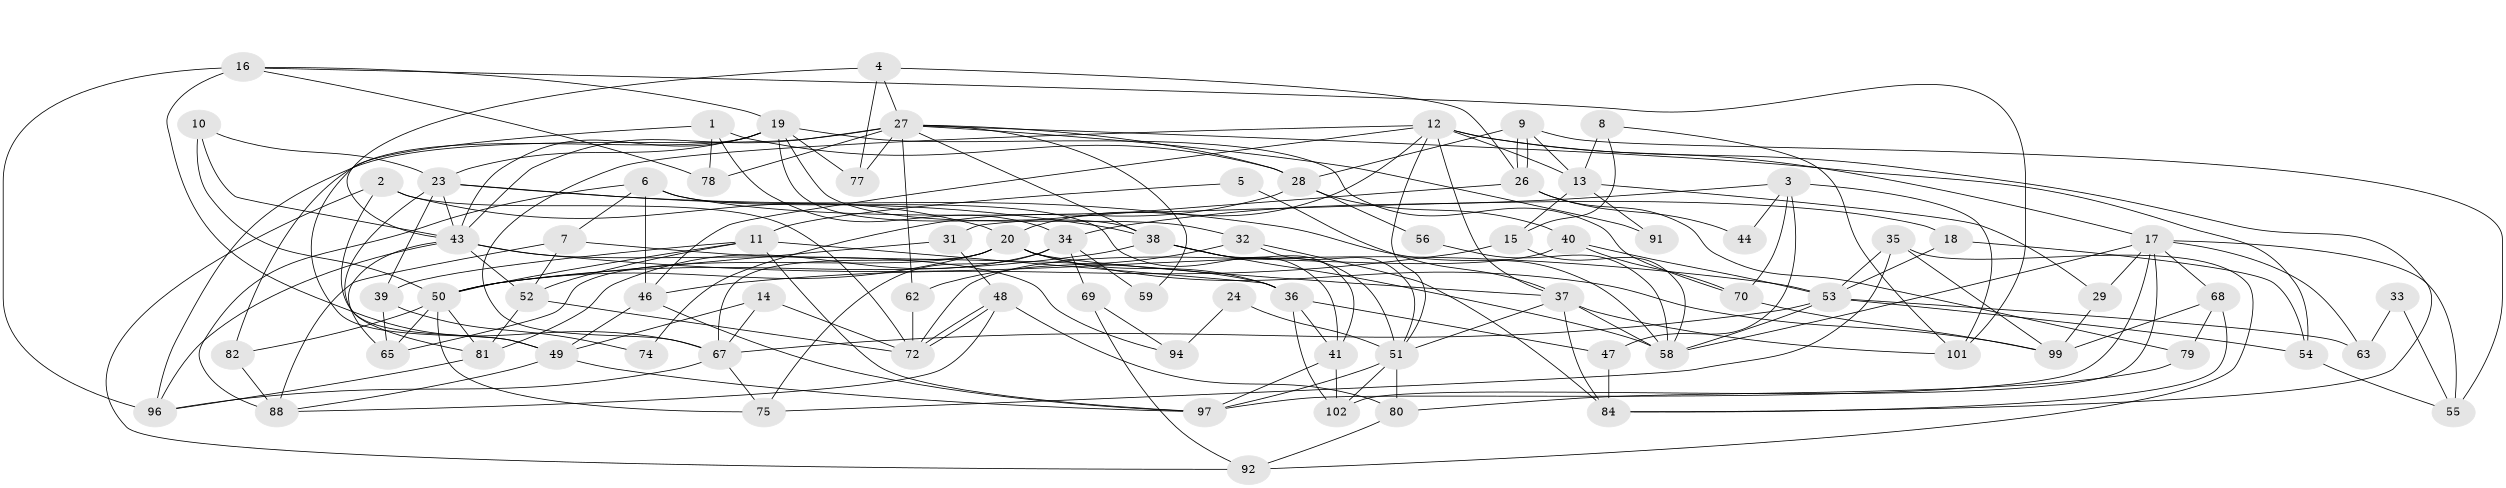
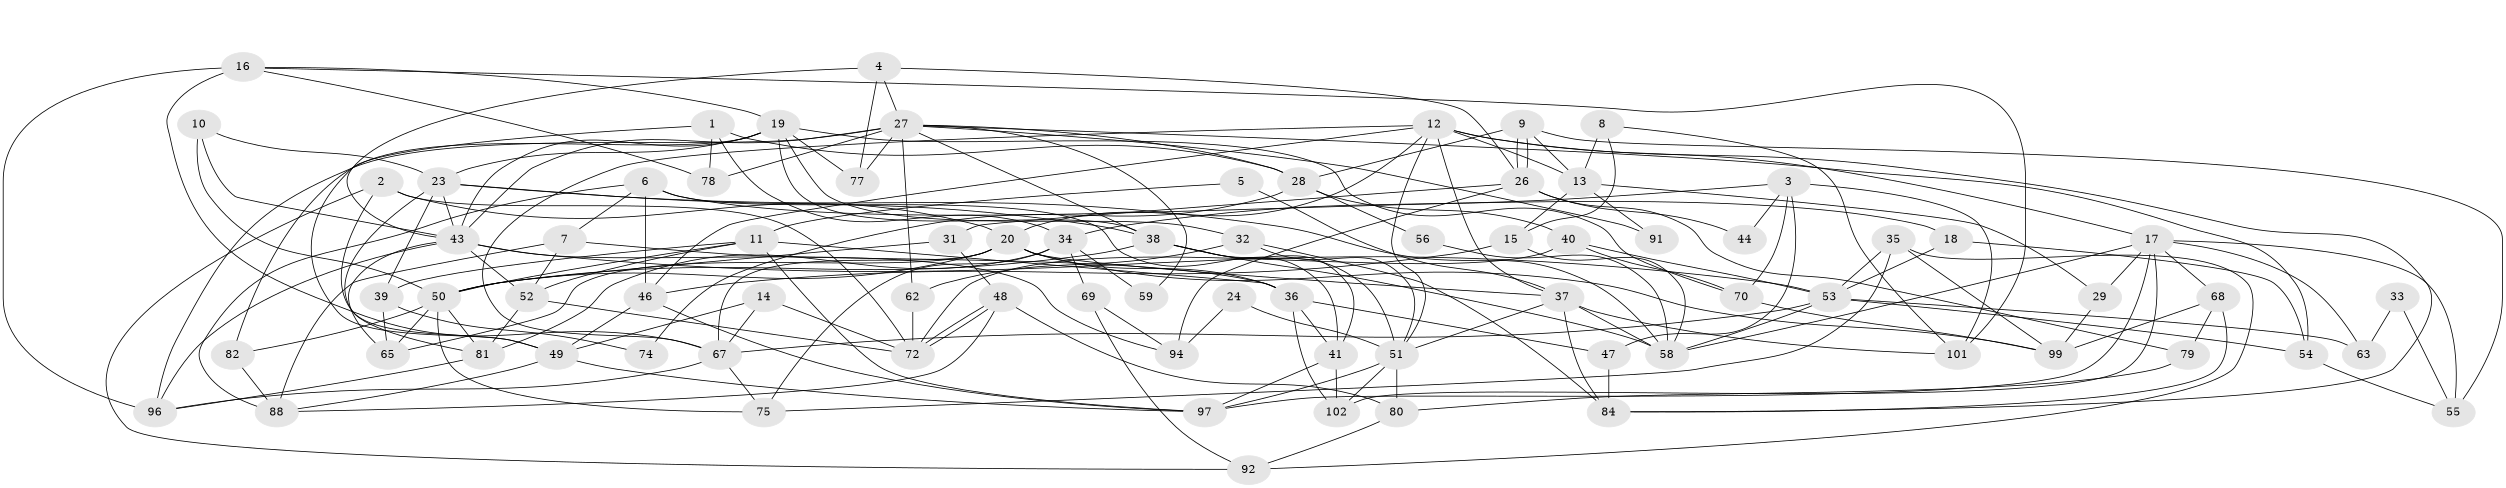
none -> (1312, 242)
